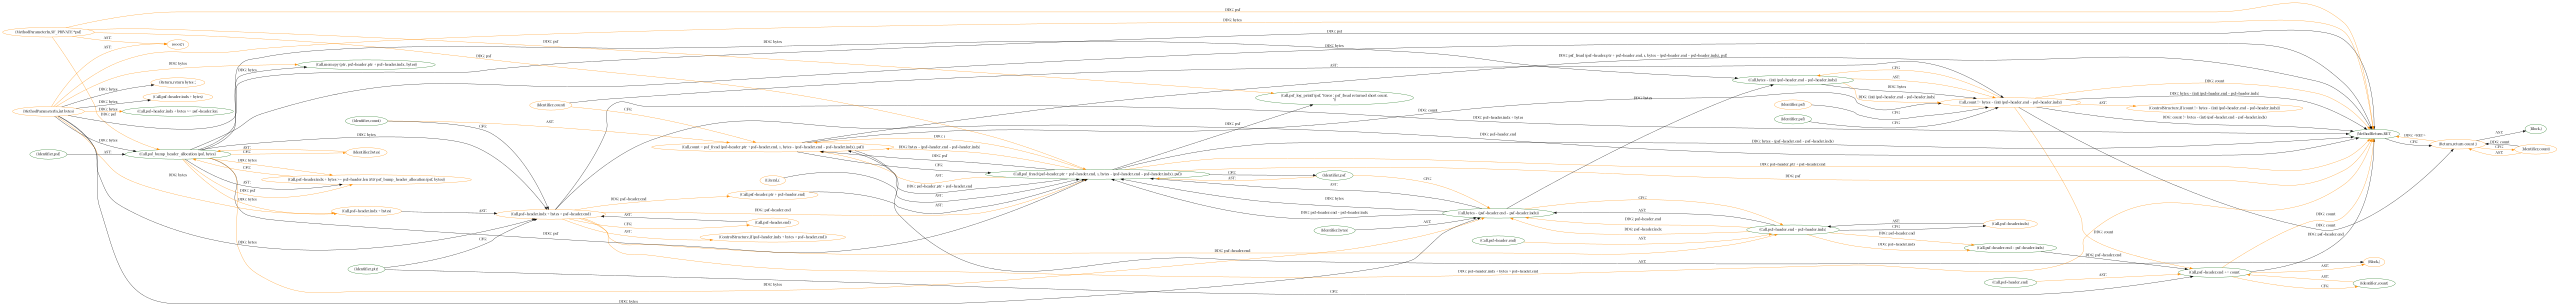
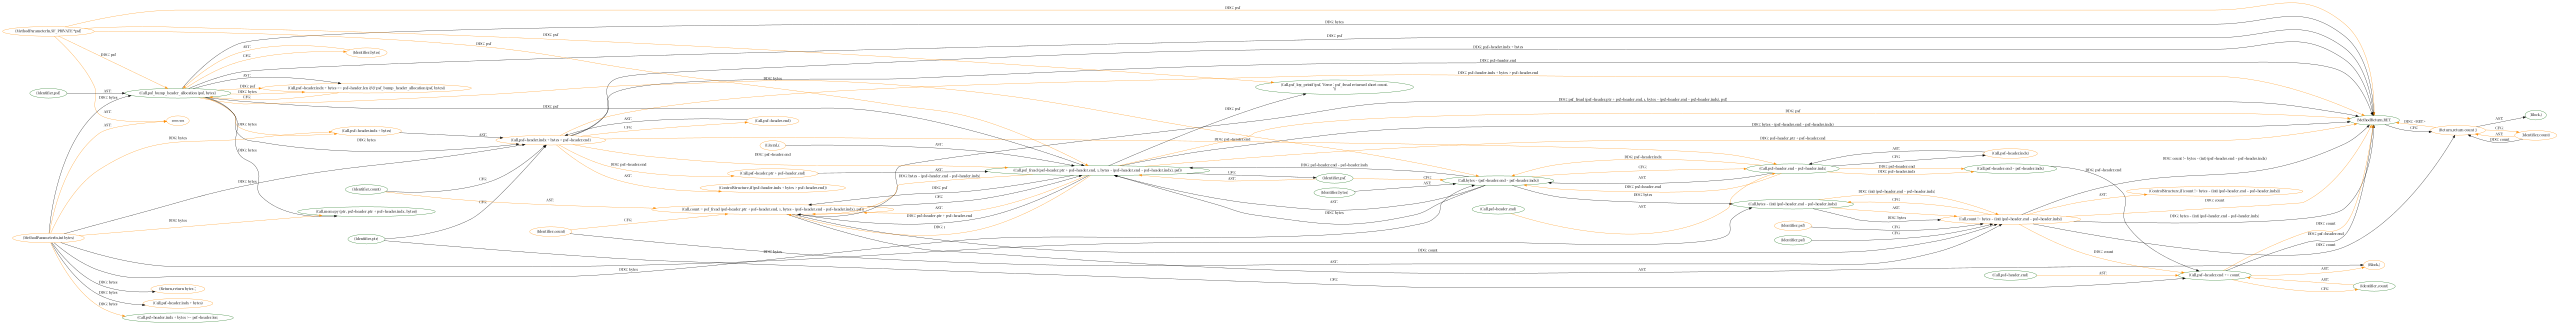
(1242, 22) -> none
(178, 44) -> (178, 121)
